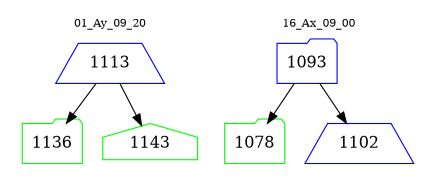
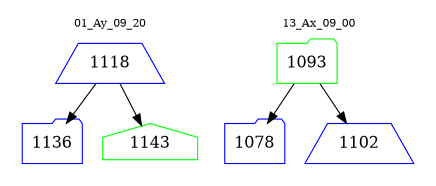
(319, 24) -> (319, 24)
(110, 63) -> (110, 63)
(307, 63) -> (307, 63)
(52, 144) -> (52, 144)
(255, 144) -> (255, 144)
